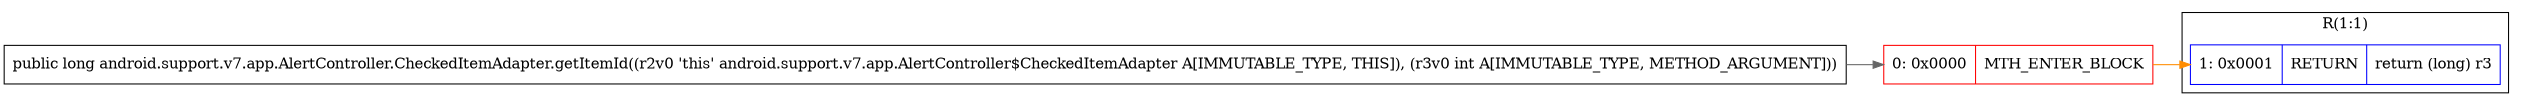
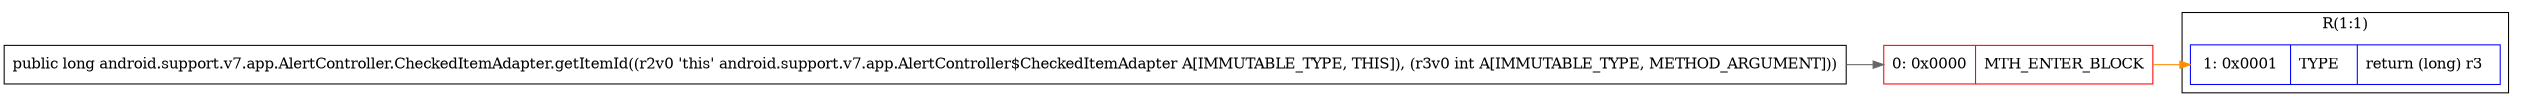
(2324, 64) -> (2319, 64)
